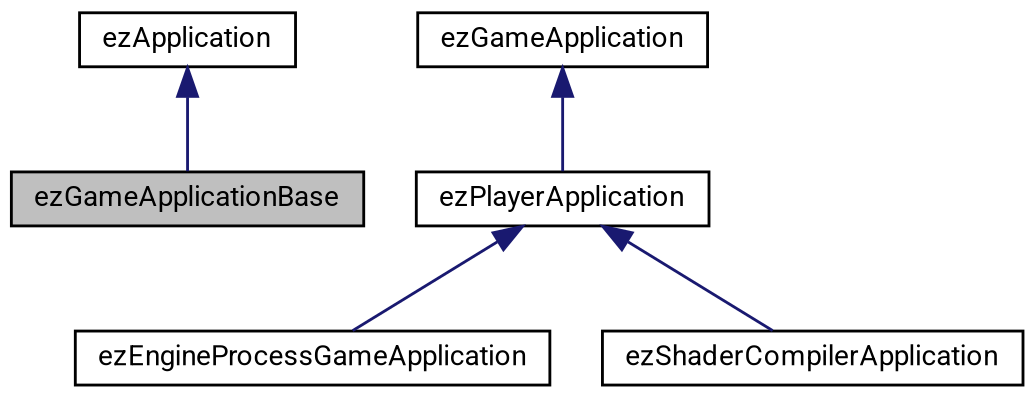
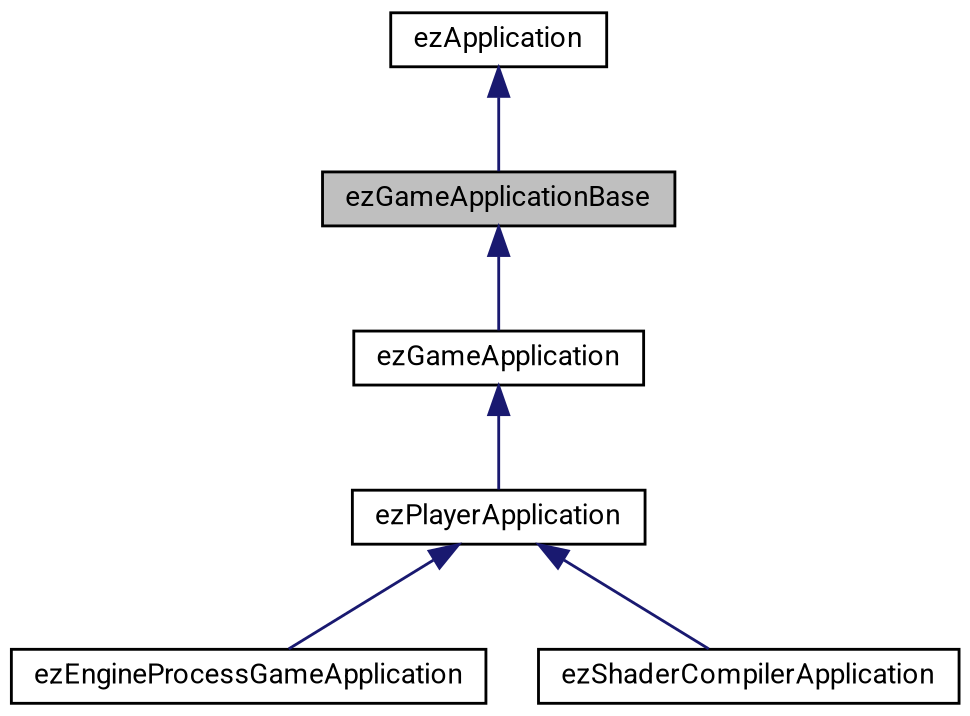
none -> (499, 293)
